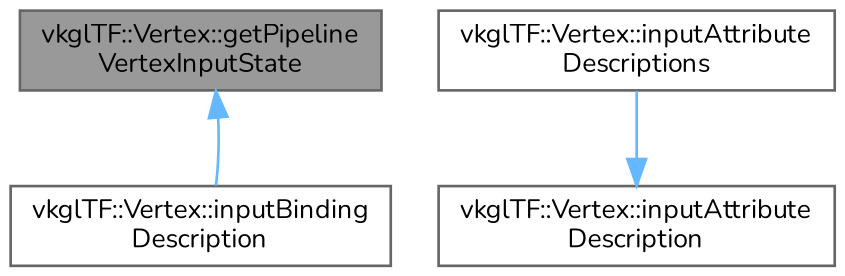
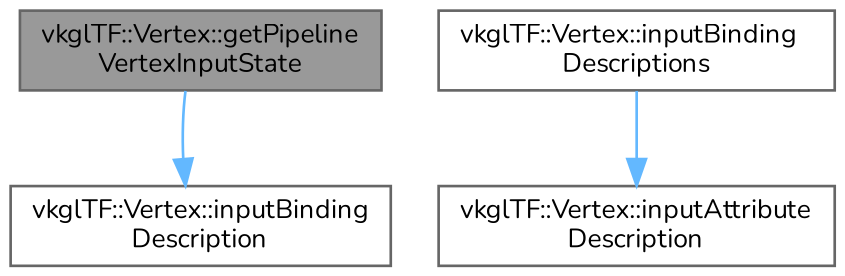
(637, 51) -> (637, 51)
(218, 152) -> (183, 125)
